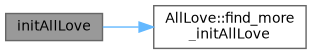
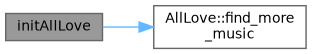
(230, 27) -> (230, 27)
